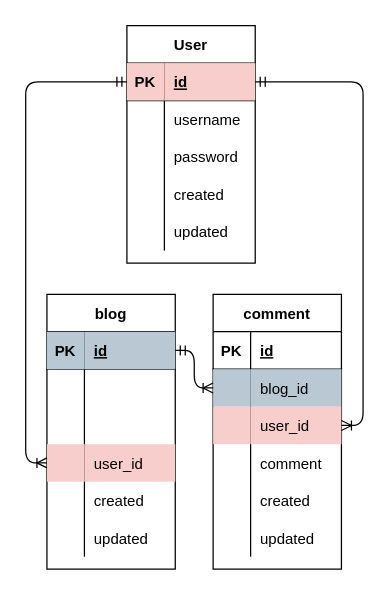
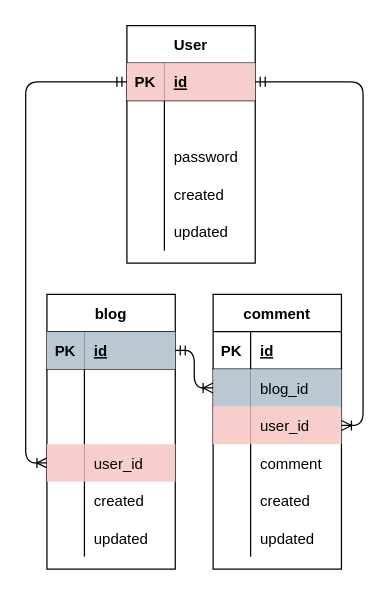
(210, 119) -> none
